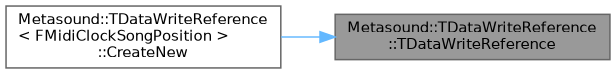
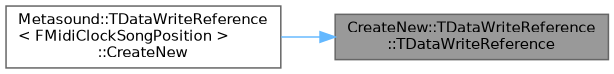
(473, 37) -> (472, 37)
